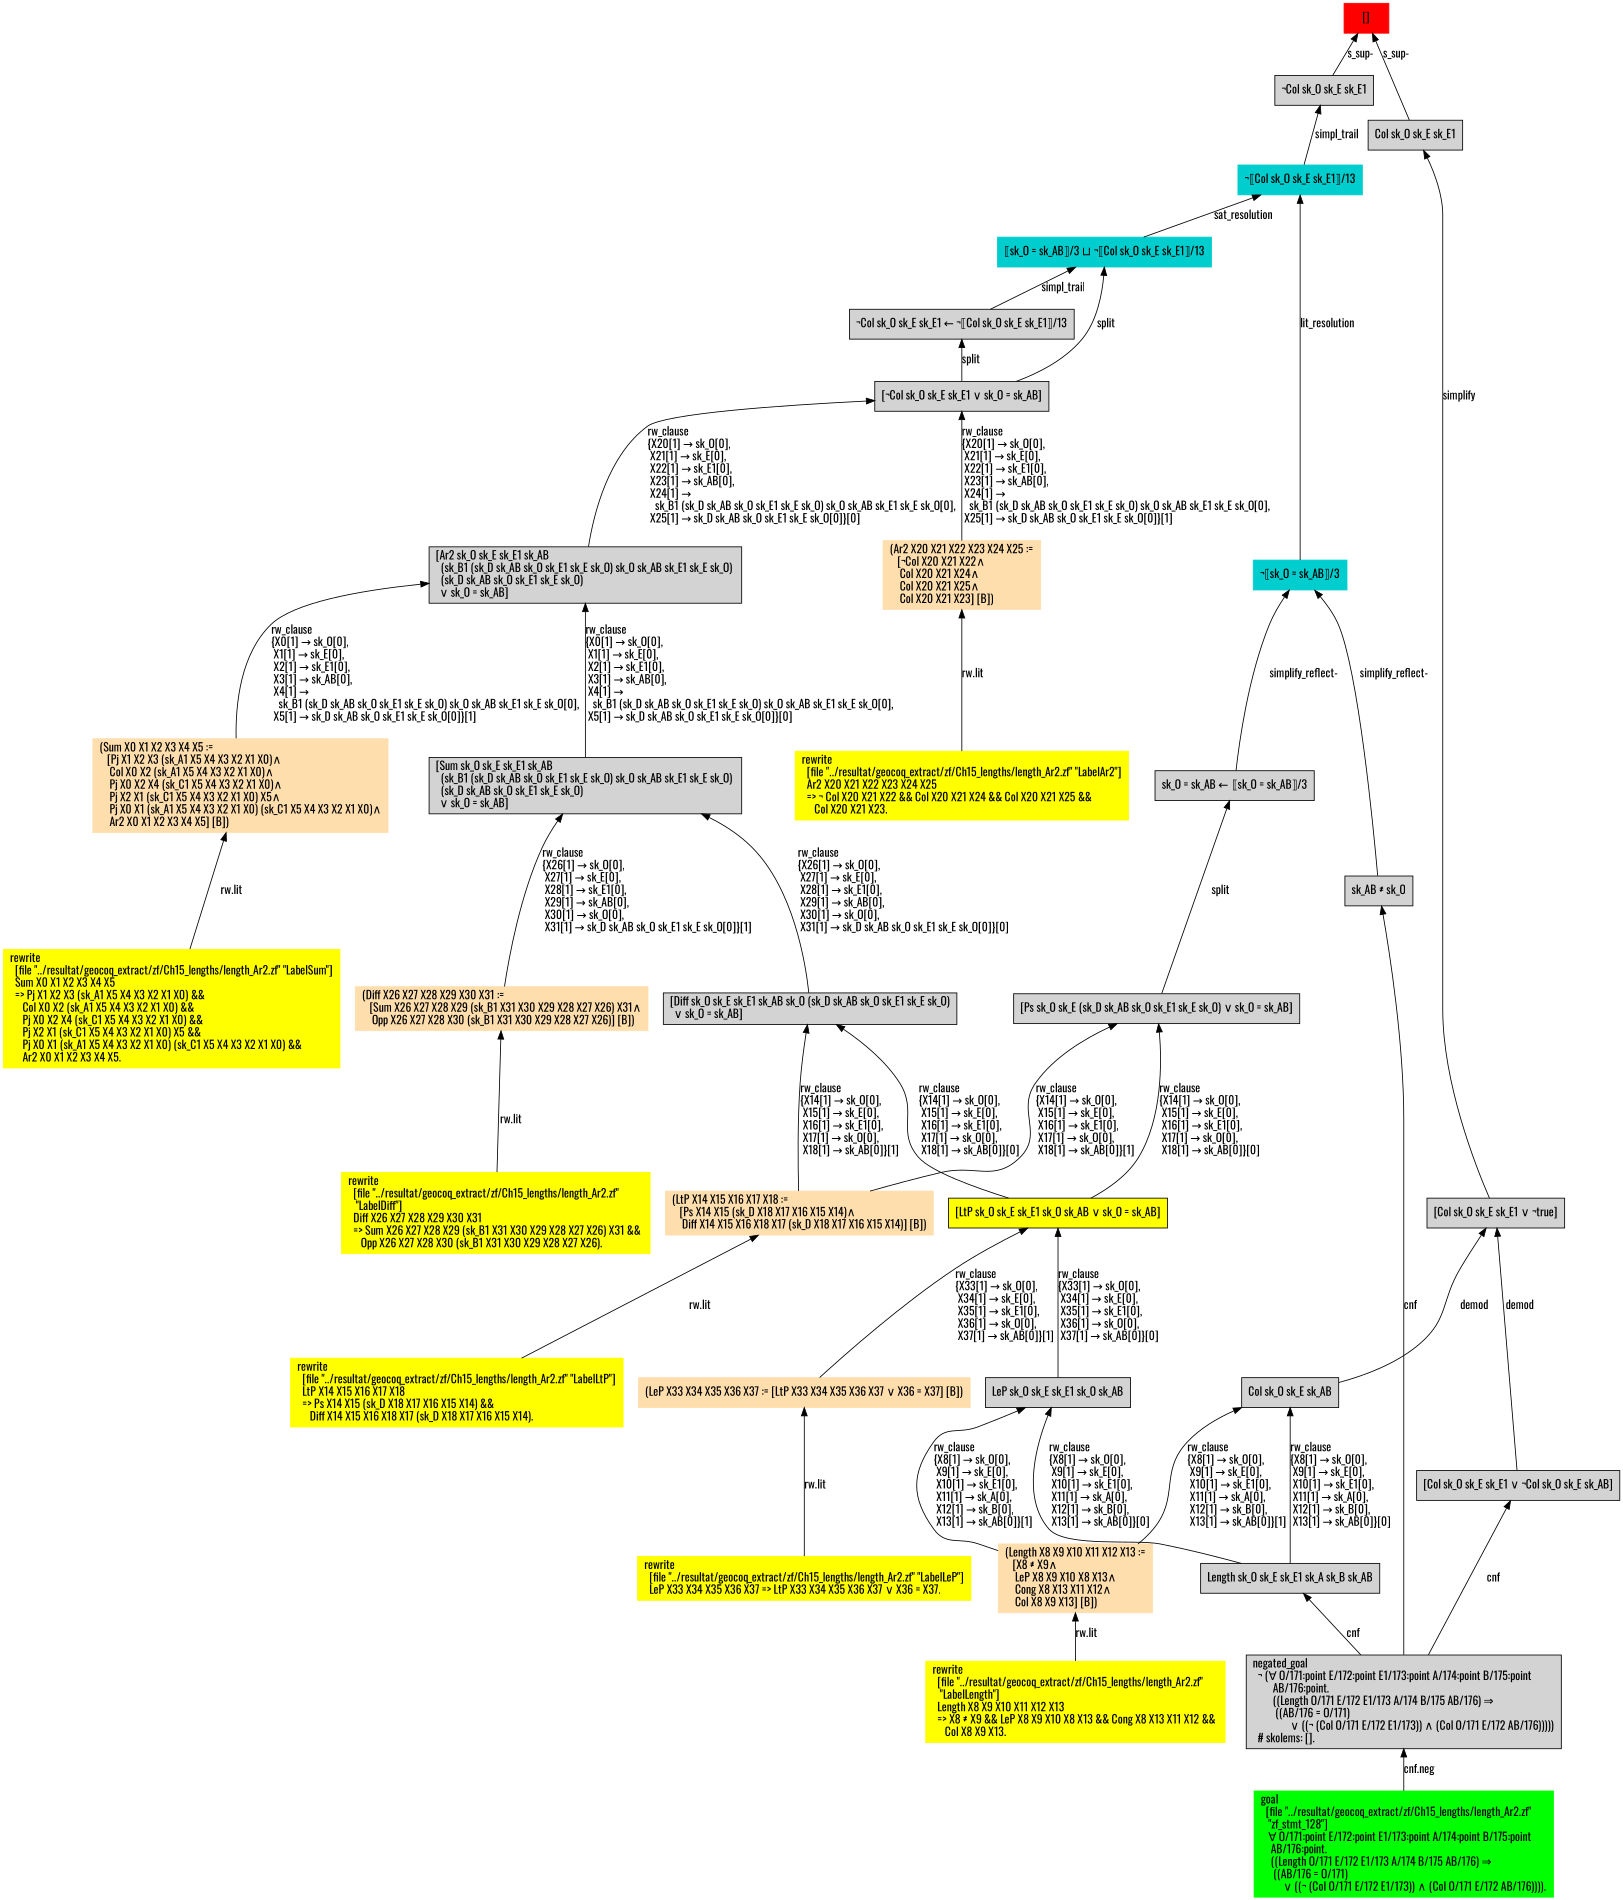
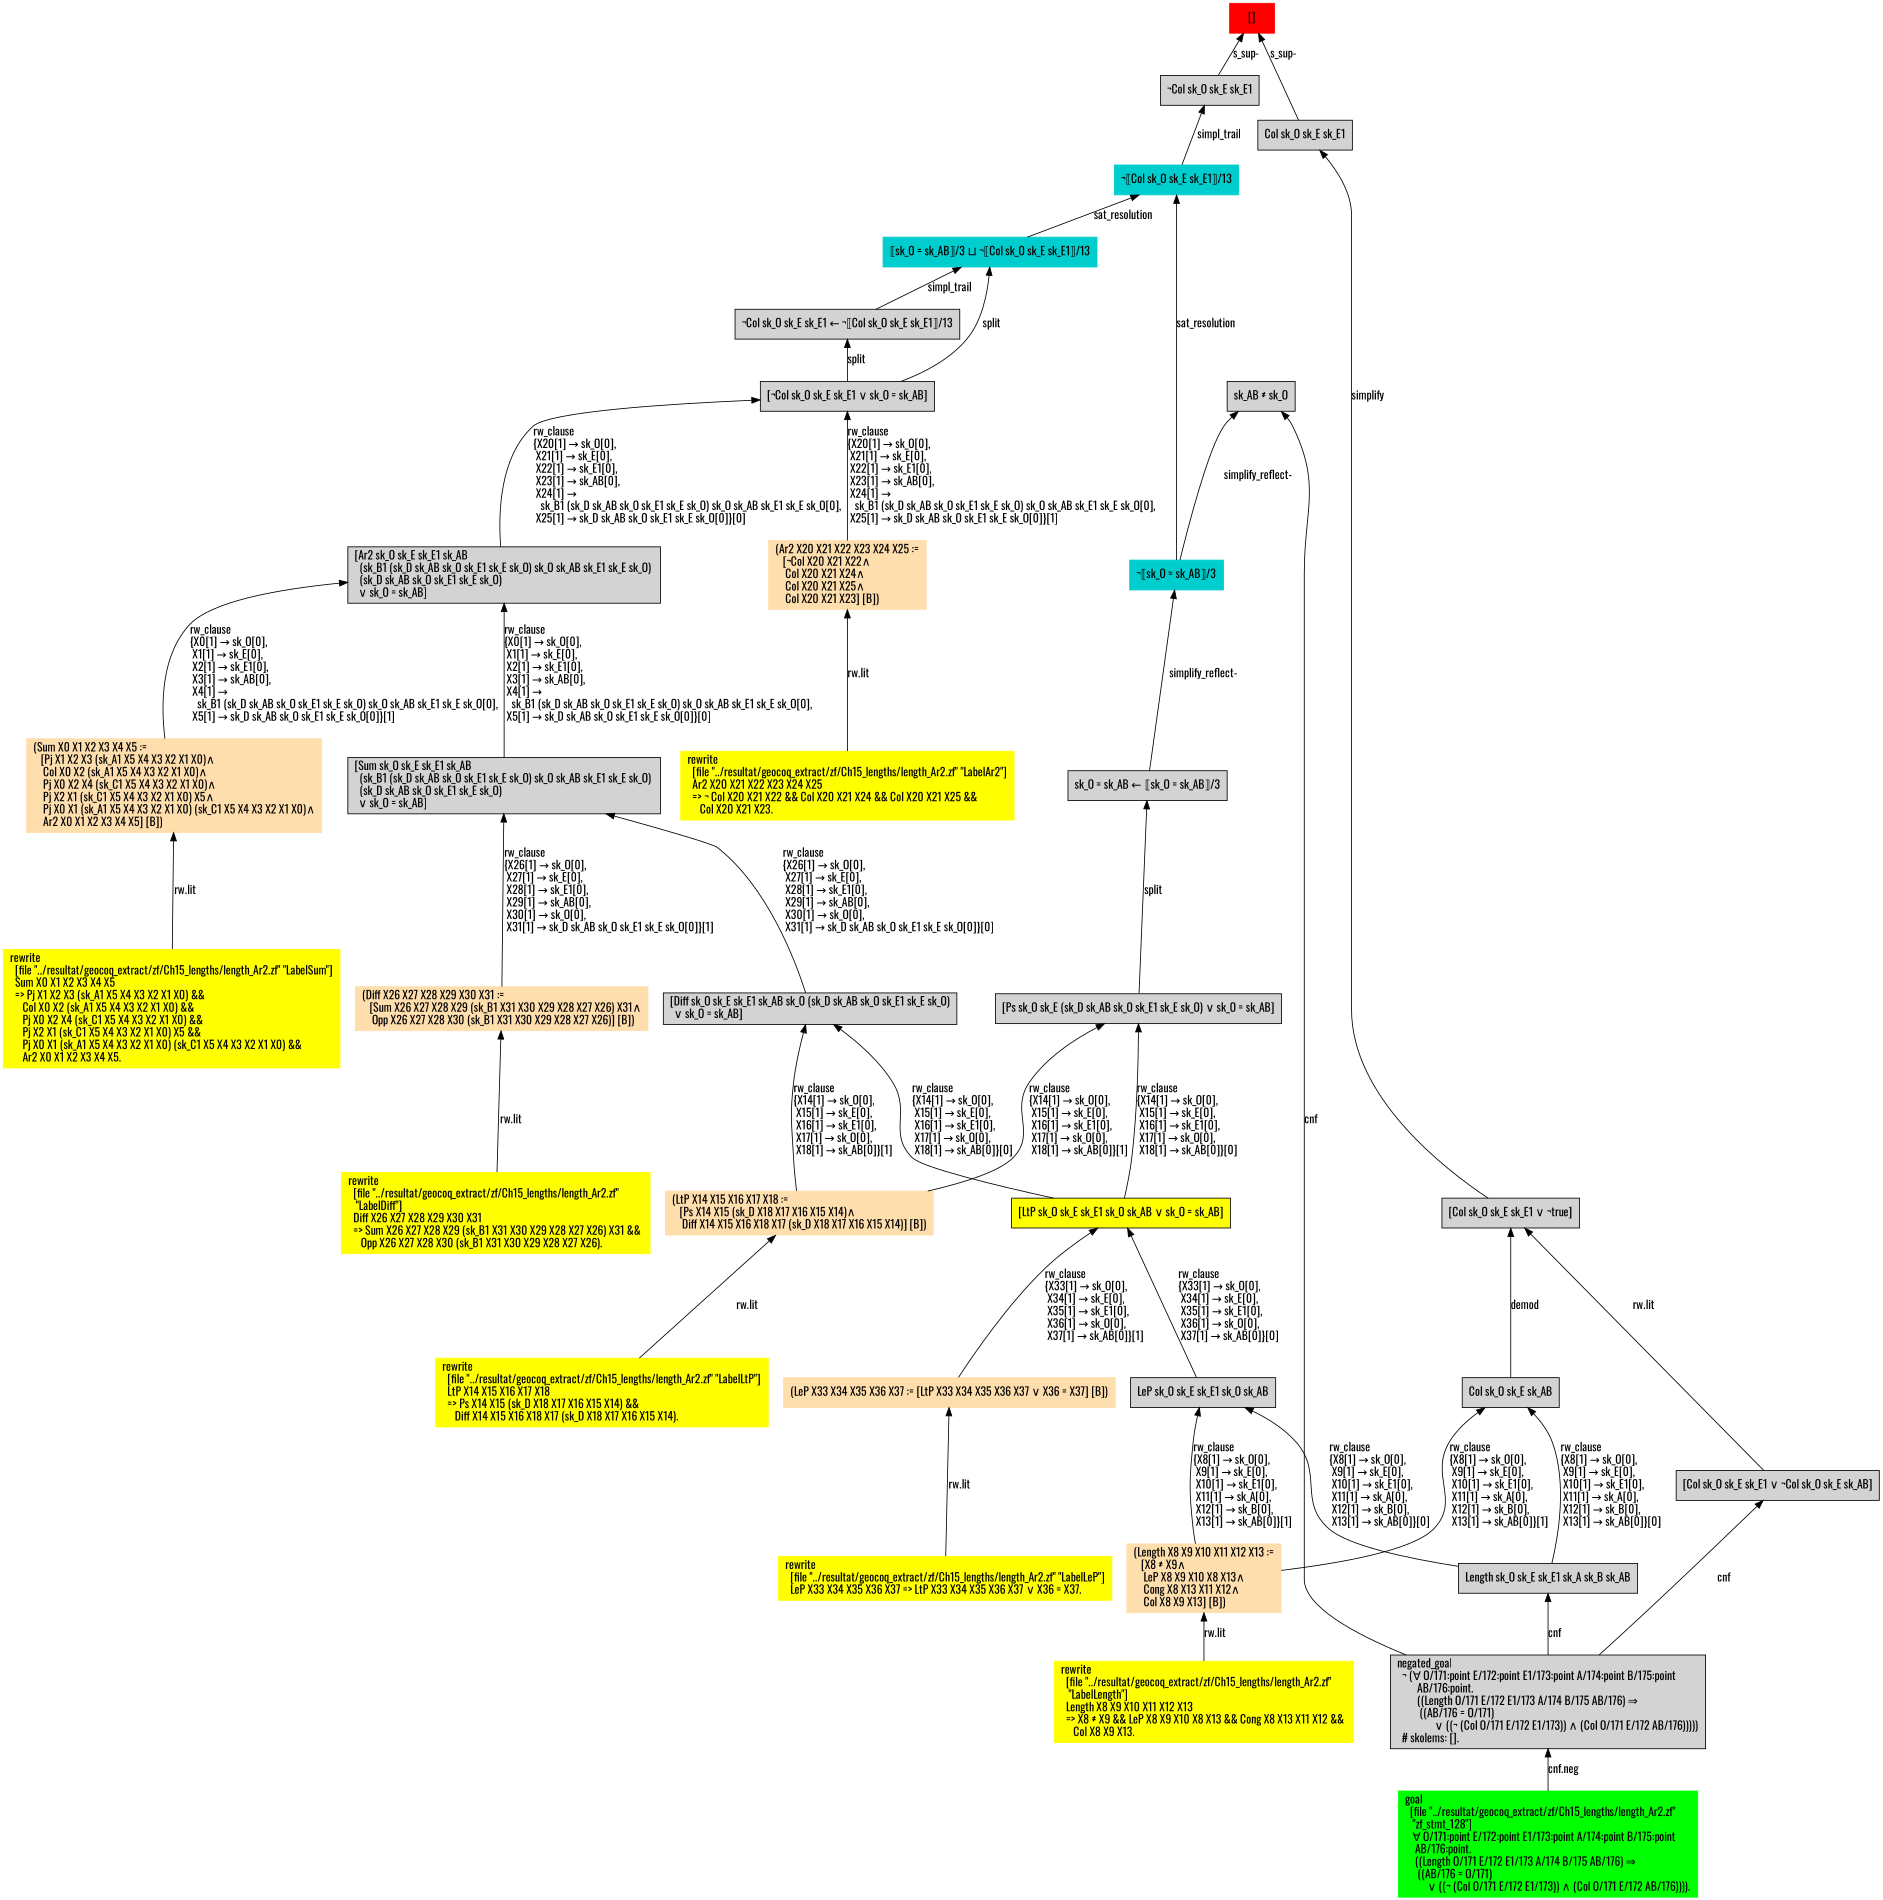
(1327, 324) -> (1206, 324)
(1361, 733) -> (1200, 486)
(1520, 1306) -> (1644, 1306)
